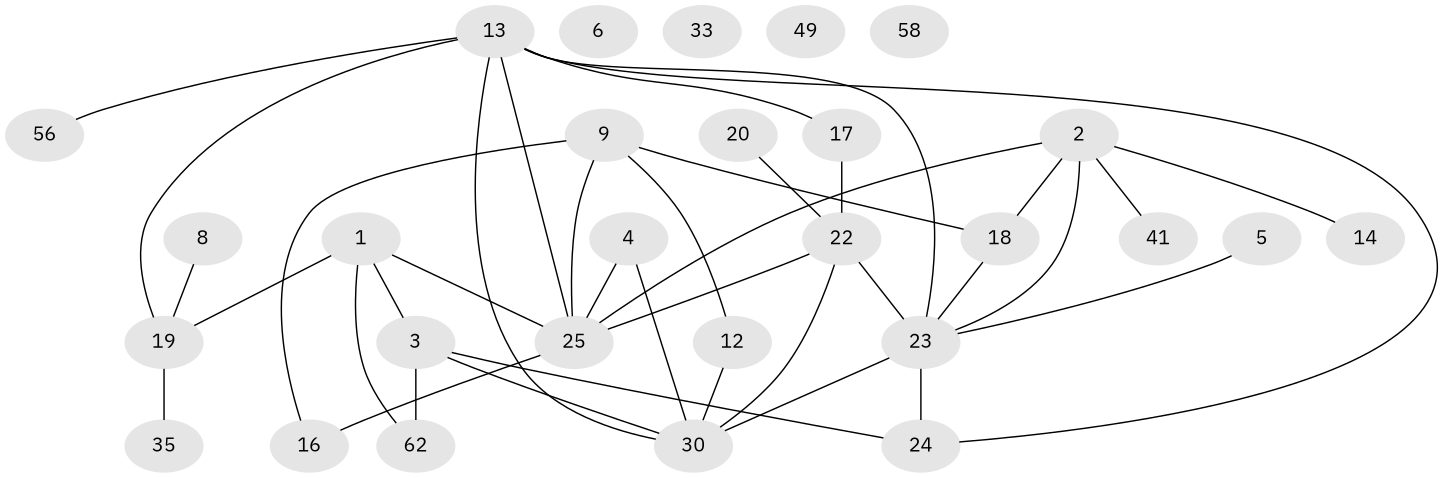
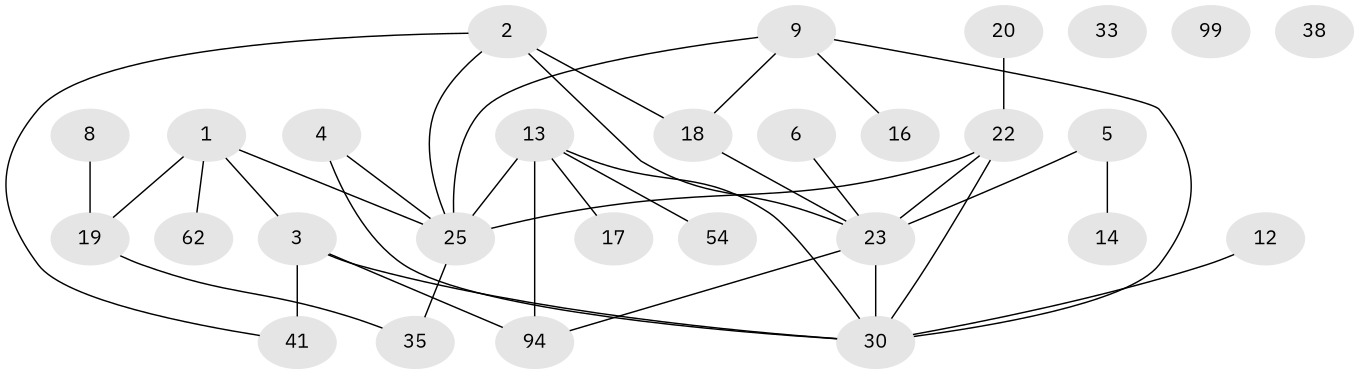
(806, 32) -> (1211, 32)
(909, 32) -> (1315, 32)
(876, 98) -> (829, 179)
(241, 125) -> none
(45, 135) -> (717, 239)
(1226, 181) -> (1107, 187)
(842, 183) -> none
(690, 228) -> (1184, 151)
(416, 391) -> (297, 291)
(440, 391) -> (435, 291)
(921, 446) -> (535, 342)
